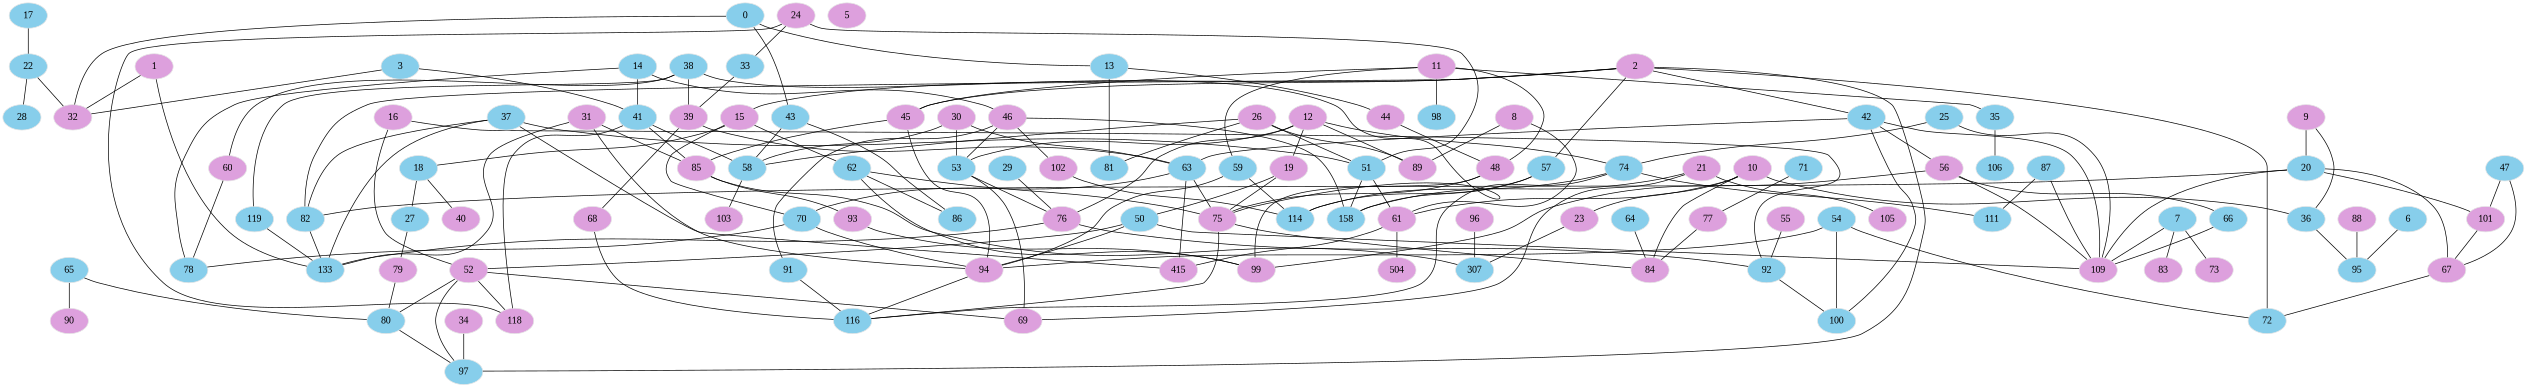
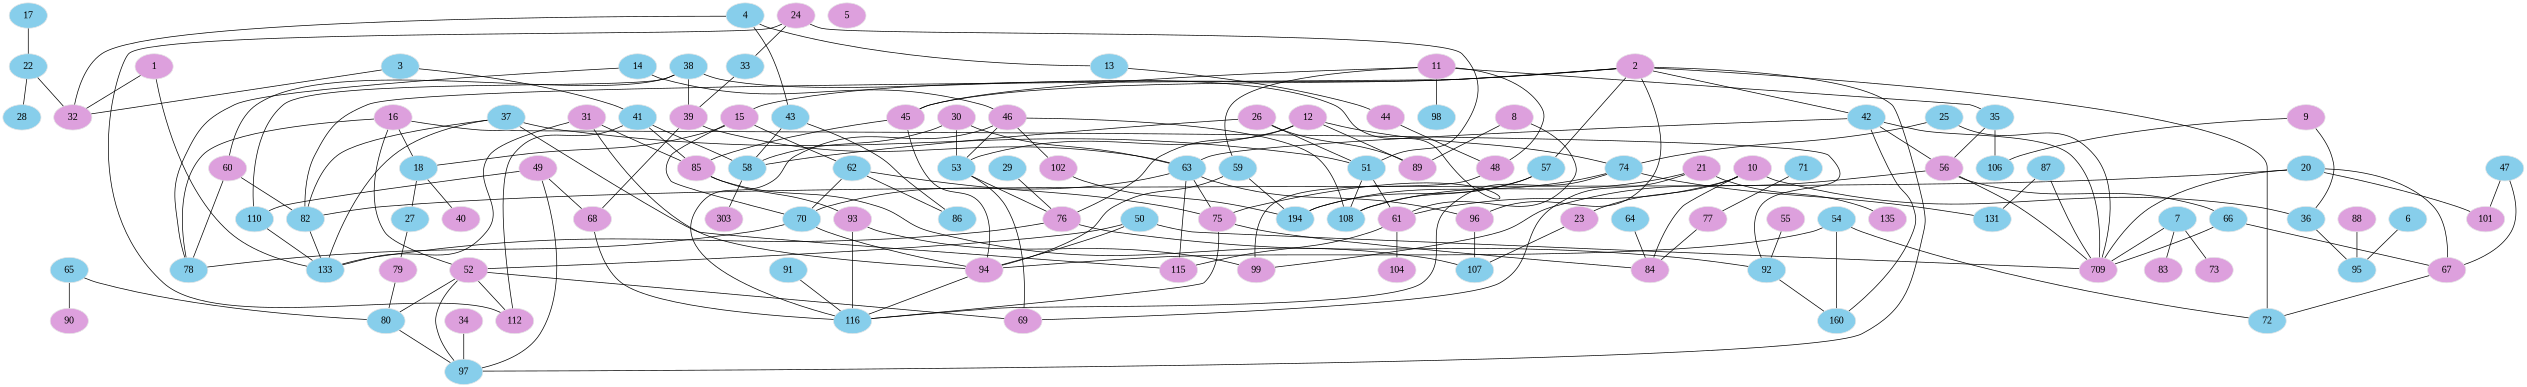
(745, 16) -> (745, 16)
(638, 94) -> none
none -> (240, 138)
none -> (405, 142)
none -> (1970, 143)
(2306, 143) -> (2147, 130)
(816, 164) -> (765, 185)
none -> (538, 168)
(1109, 168) -> none
(1289, 168) -> none
none -> (267, 194)
(1350, 194) -> none
none -> (1329, 198)
none -> (1592, 206)
(254, 219) -> (254, 219)
(724, 219) -> (724, 219)
(1295, 219) -> (1295, 219)
(1346, 219) -> (1346, 219)
(1888, 219) -> (1888, 219)
(1992, 219) -> (1992, 219)
(2466, 245) -> (2342, 246)
(1040, 255) -> (821, 200)
none -> (853, 270)
(1178, 270) -> (1178, 270)
(1397, 270) -> (1397, 270)
(1475, 270) -> (1475, 270)
(2098, 270) -> (2098, 270)
(515, 321) -> (515, 321)
(1837, 321) -> (1837, 321)
